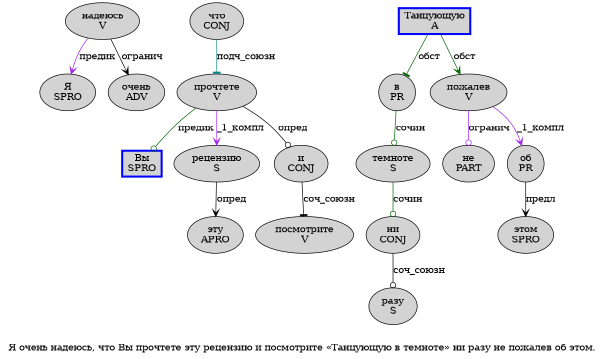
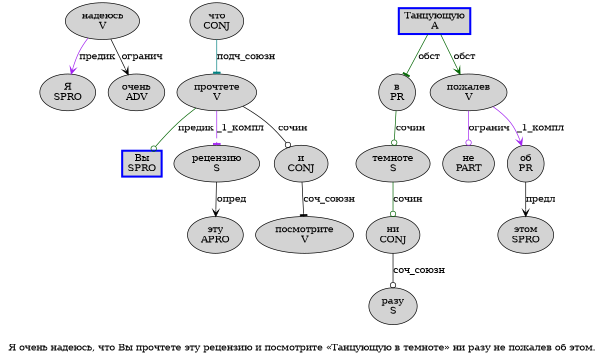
(217, 125) -> (217, 125)
(293, 128) -> (293, 128)
